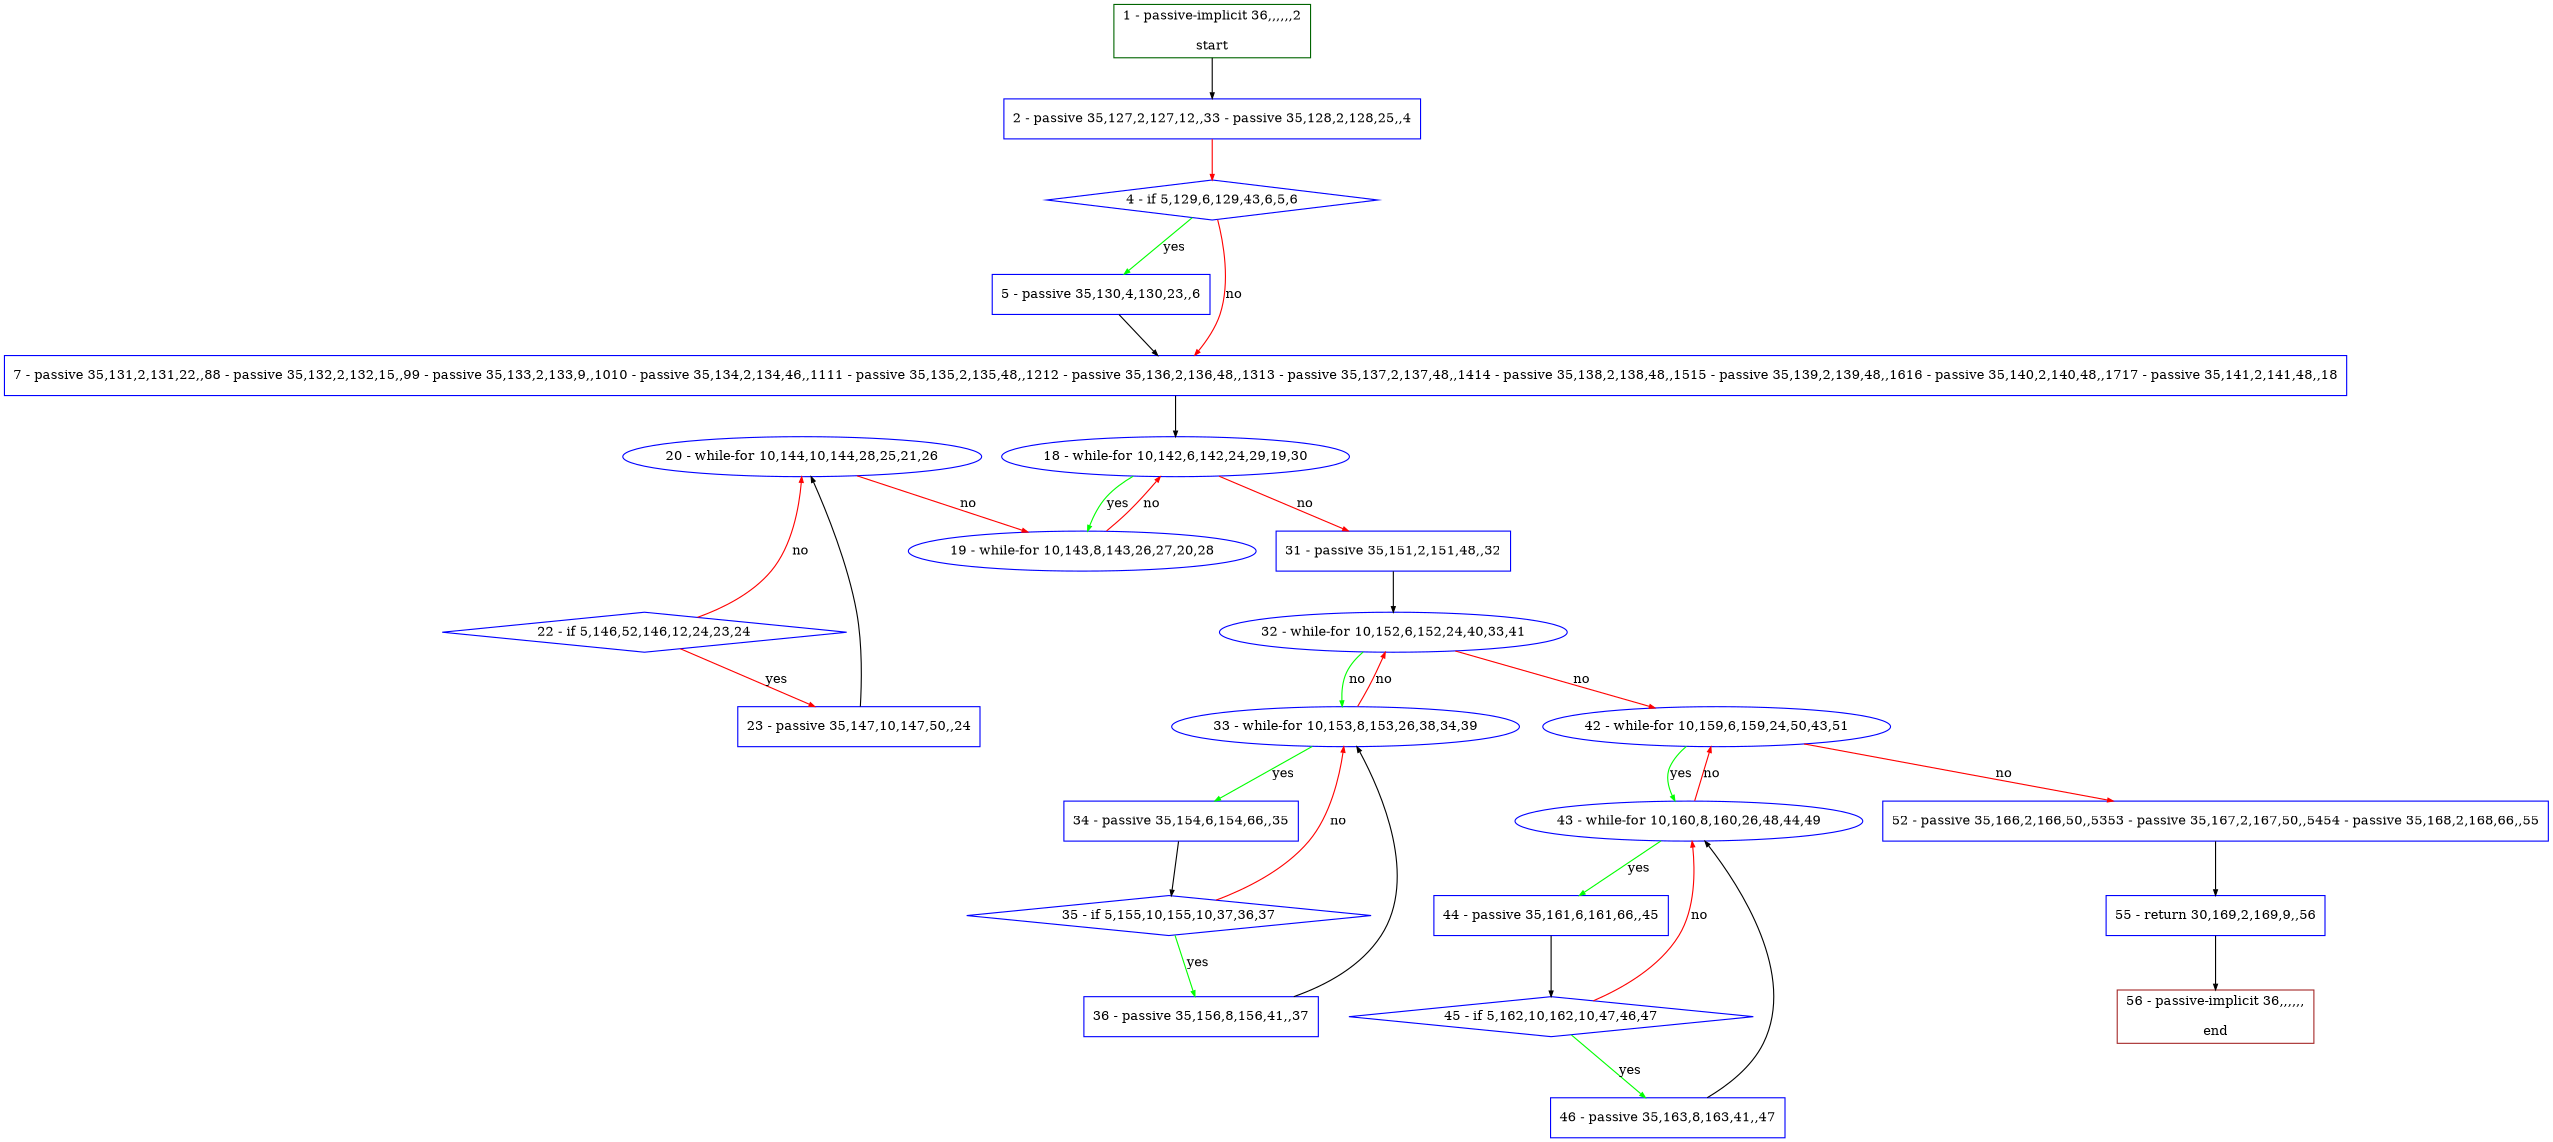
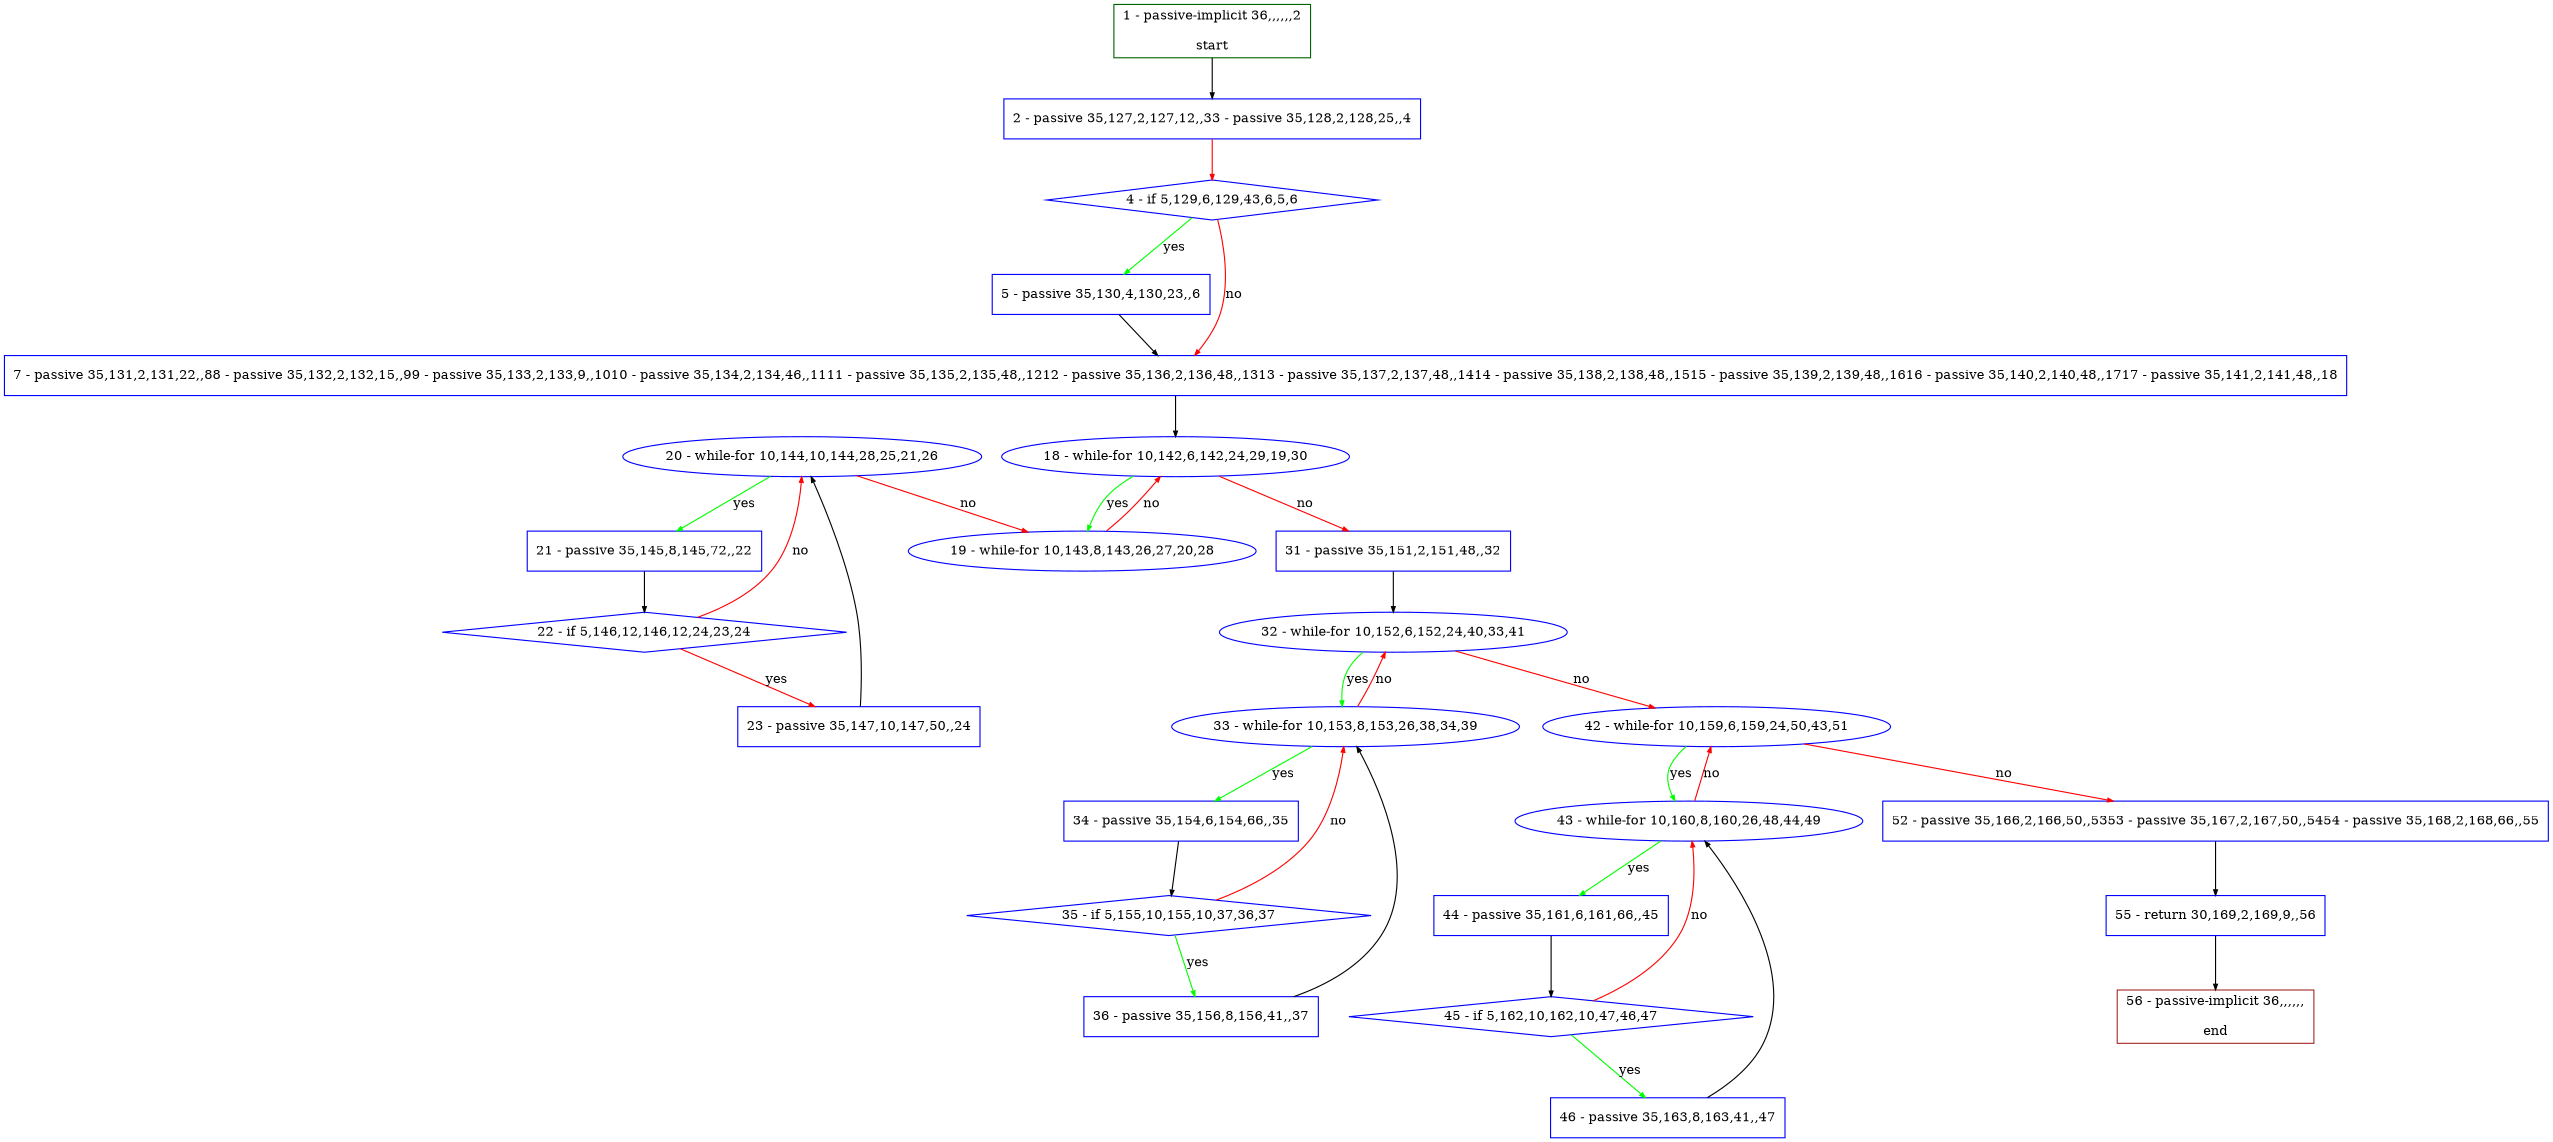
none -> (644, 551)
(644, 632) -> (644, 632)
(1358, 679) -> (1358, 679)
